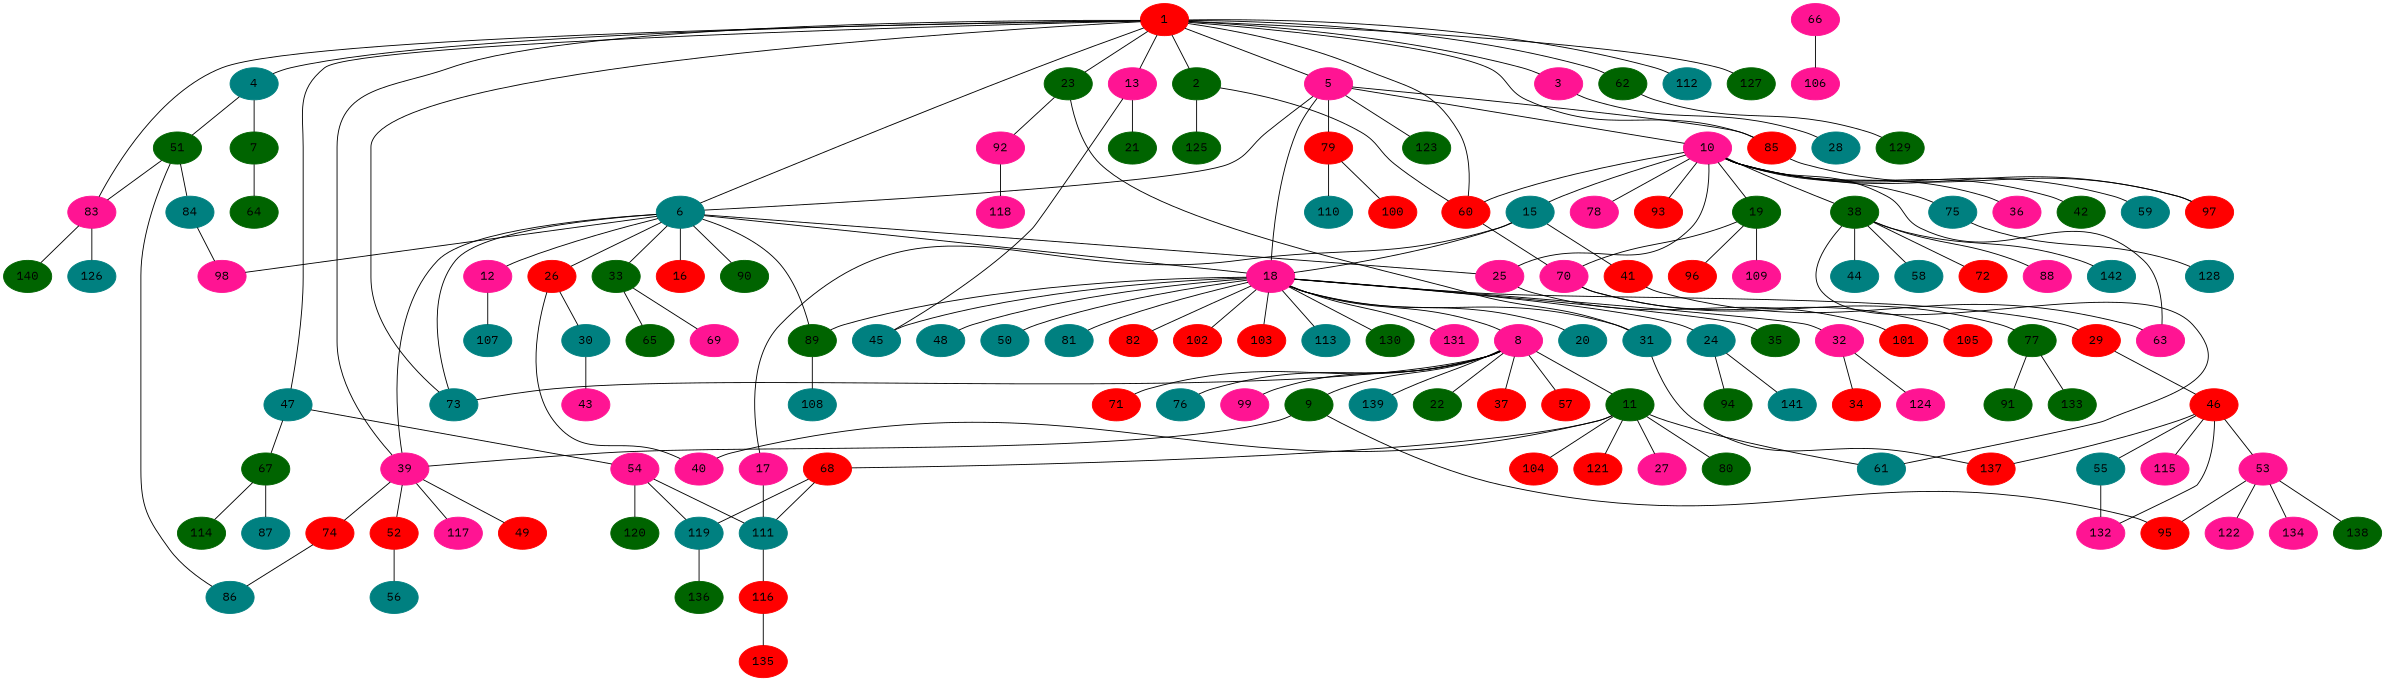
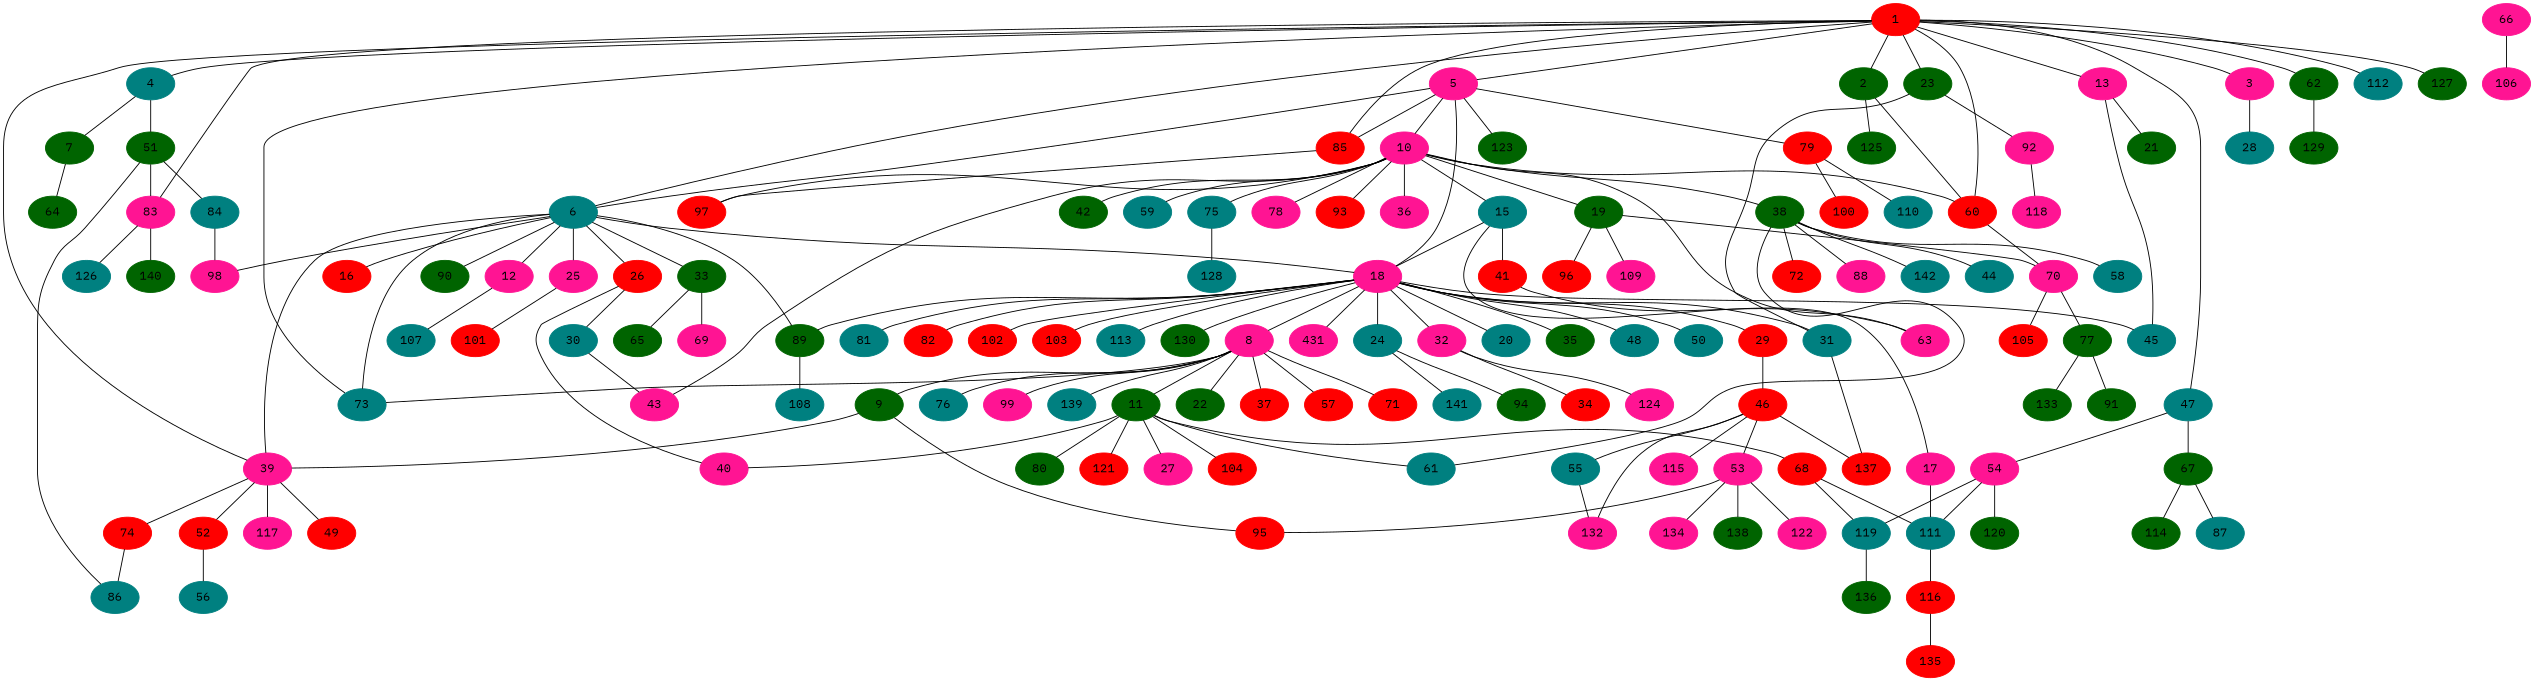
(1641, 254) -> (1006, 209)
(1454, 341) -> (1313, 341)
